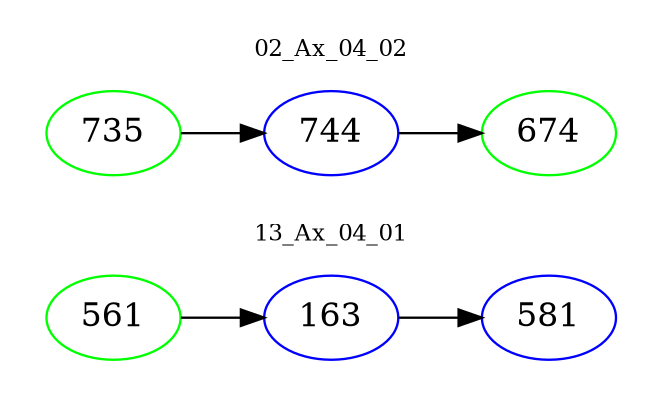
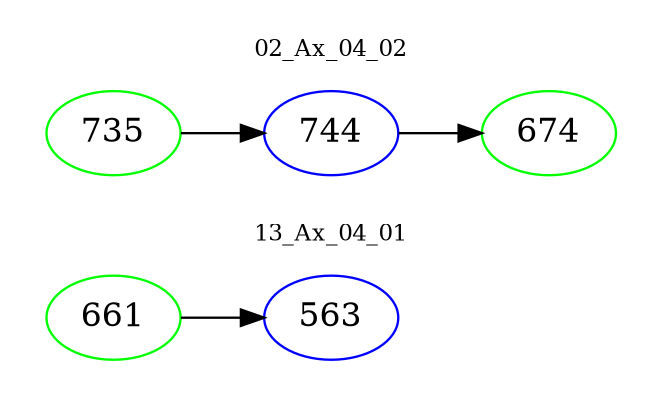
(114, 318) -> (114, 318)
(331, 318) -> (331, 318)
(549, 318) -> none
